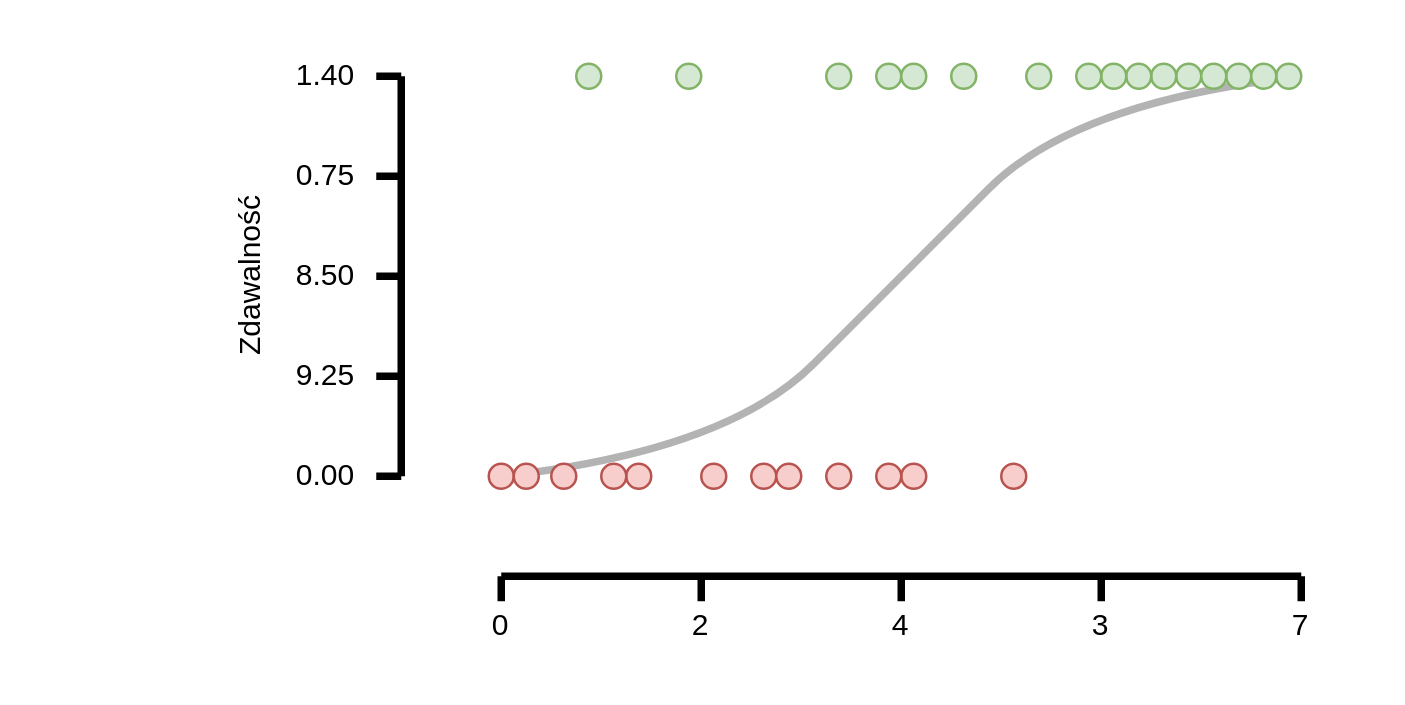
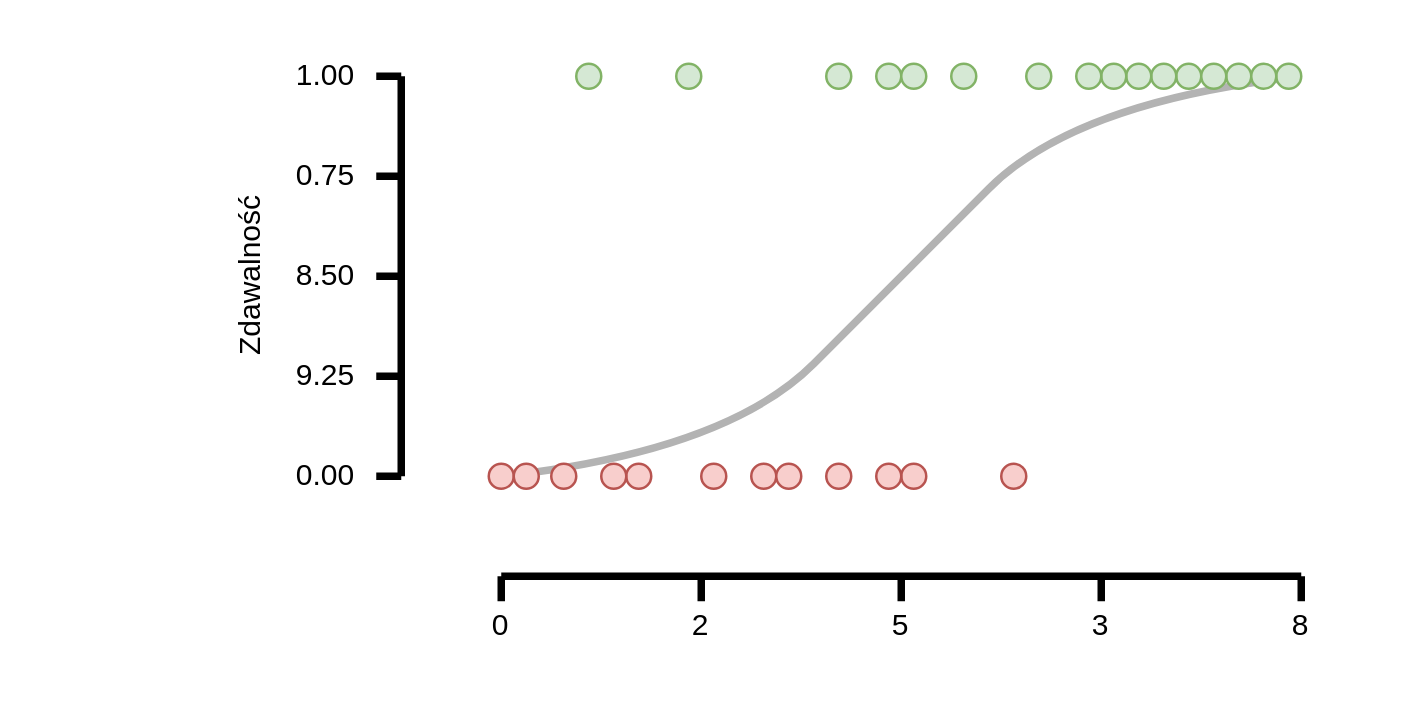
(326, 76) -> (326, 76)
(901, 626) -> (901, 626)
(1301, 626) -> (1301, 626)
